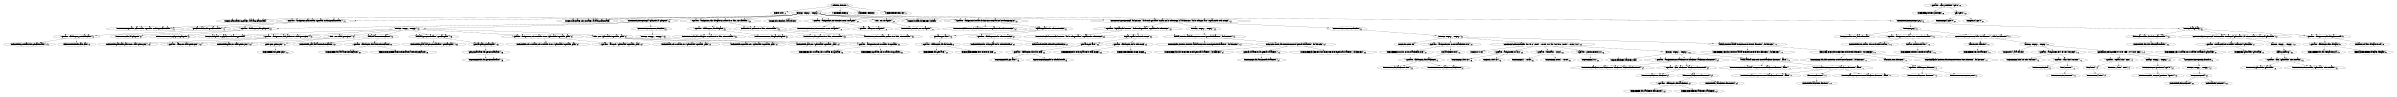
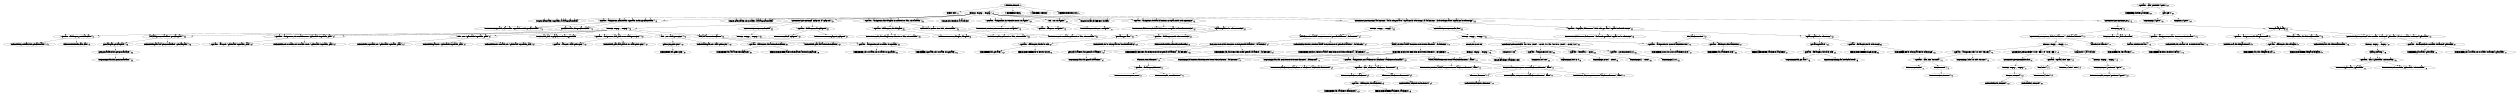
(1451, 48) -> (1684, 40)
